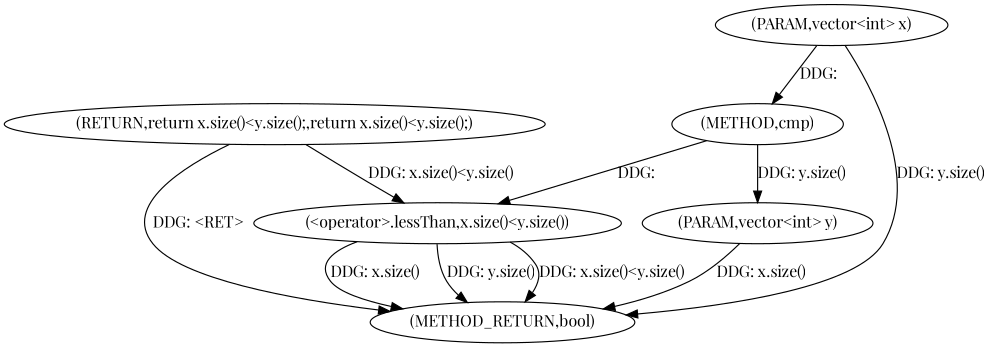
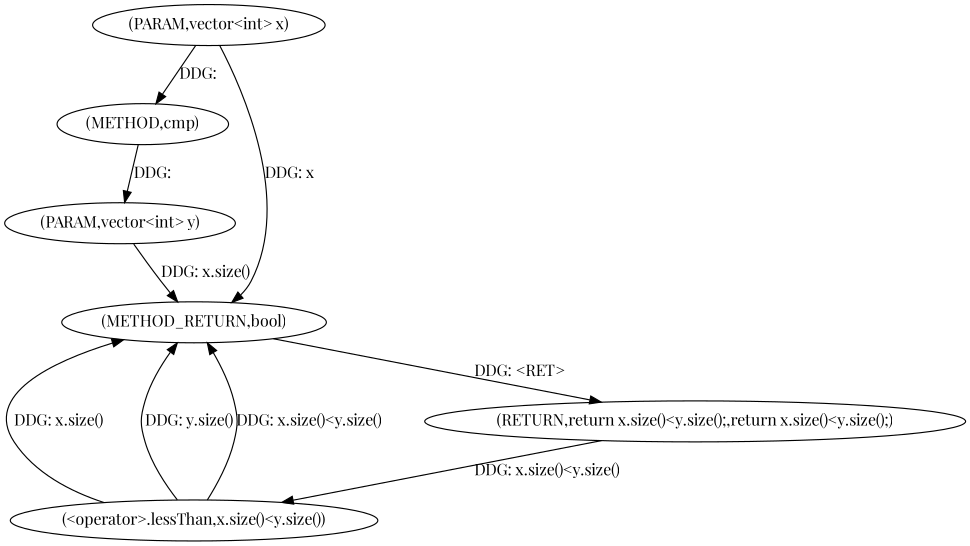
(608, 171) -> none
(802, 174) -> (155, 174)
(941, 174) -> (290, 174)
(193, 269) -> (432, 369)
